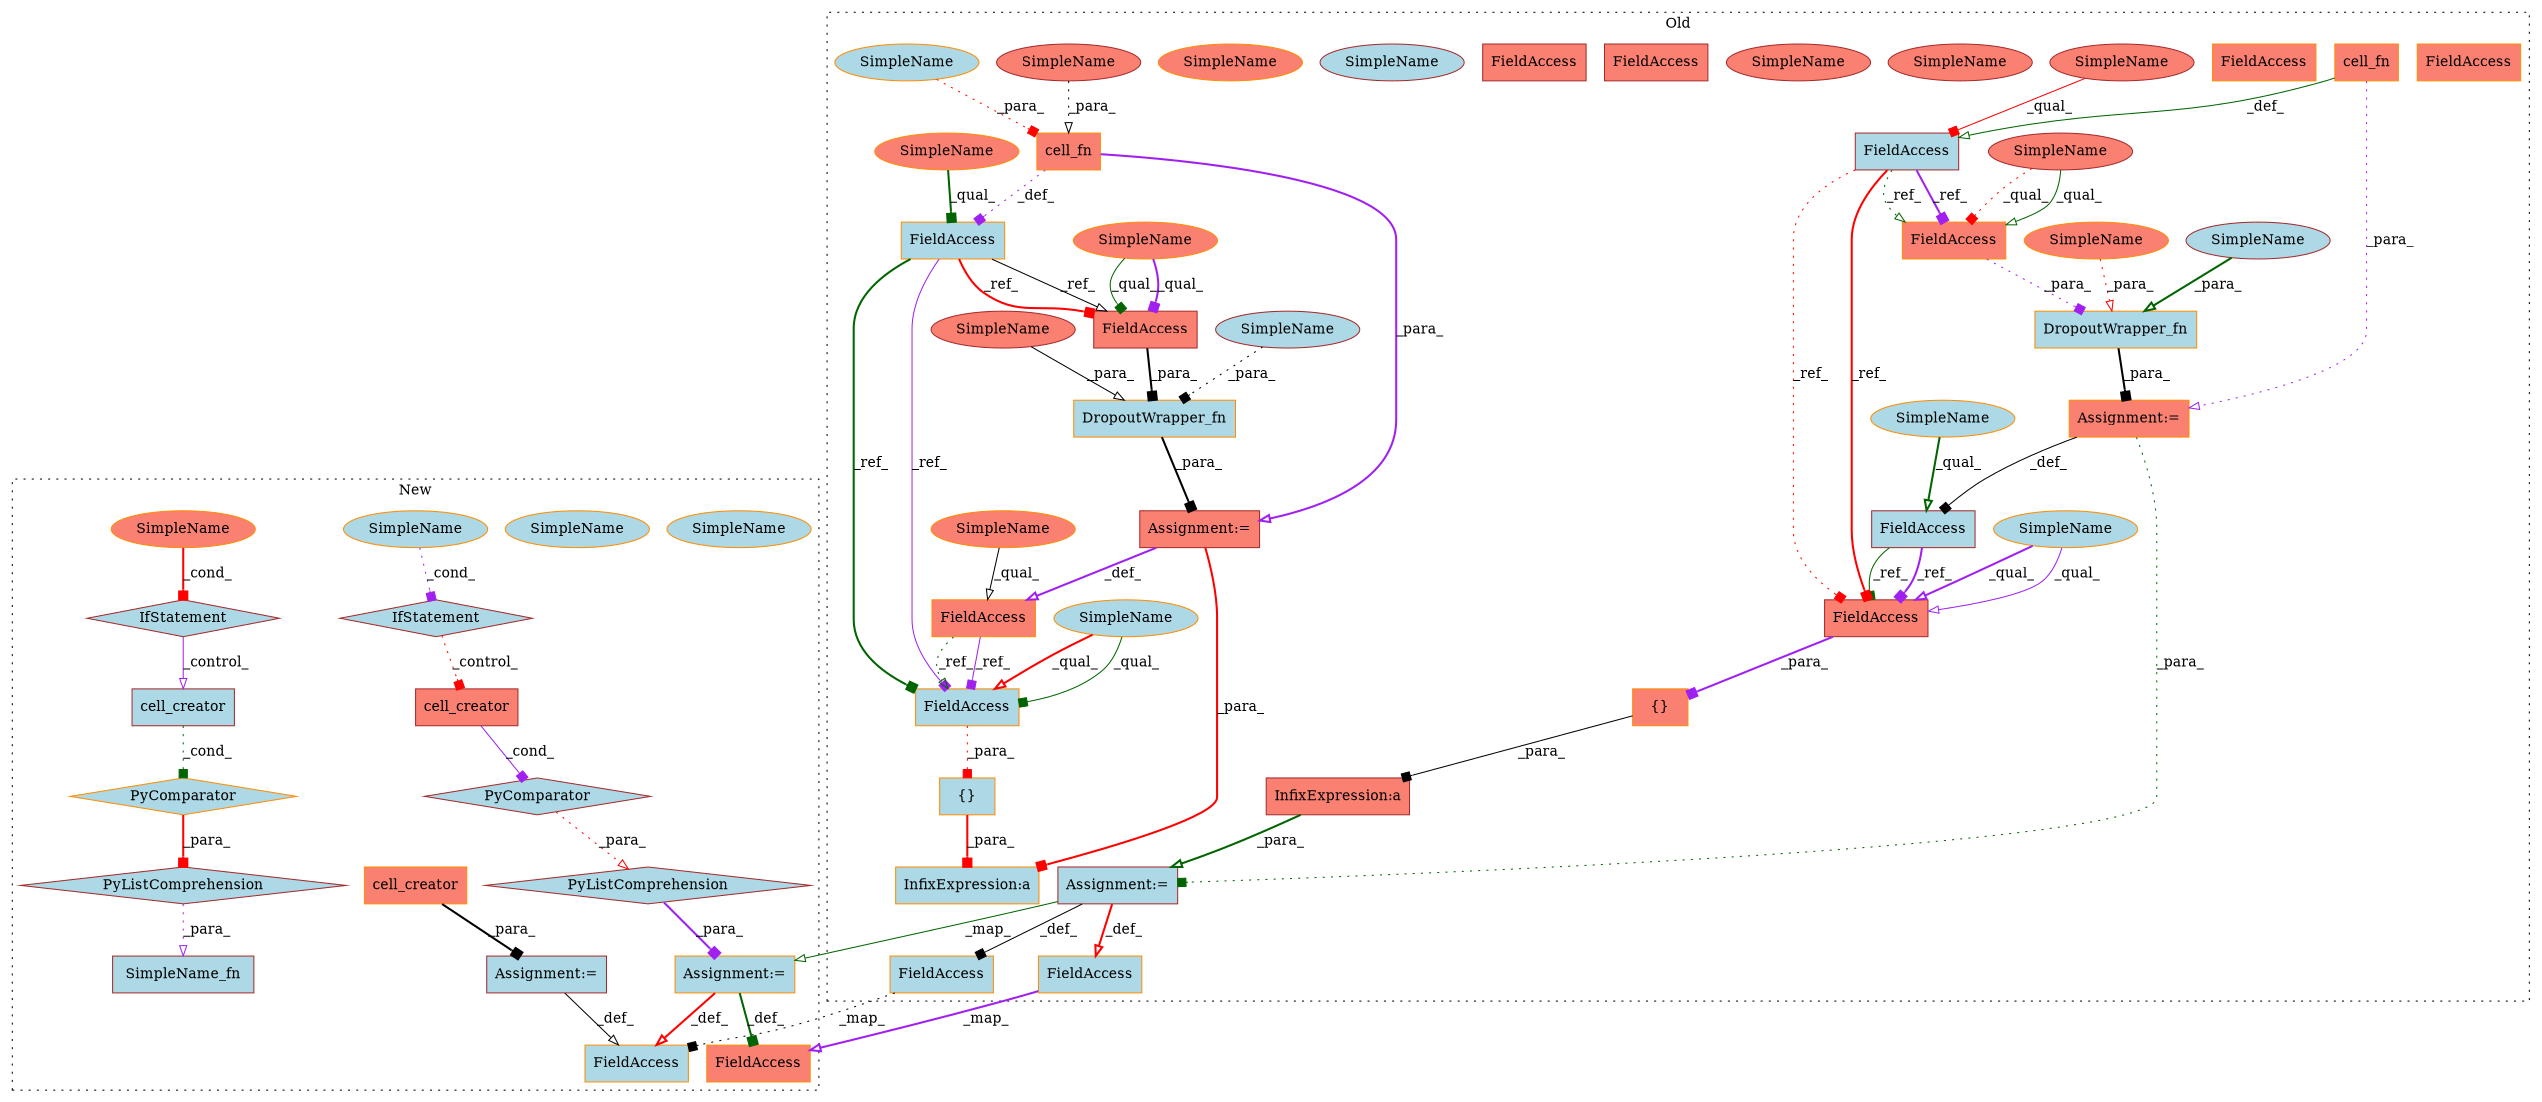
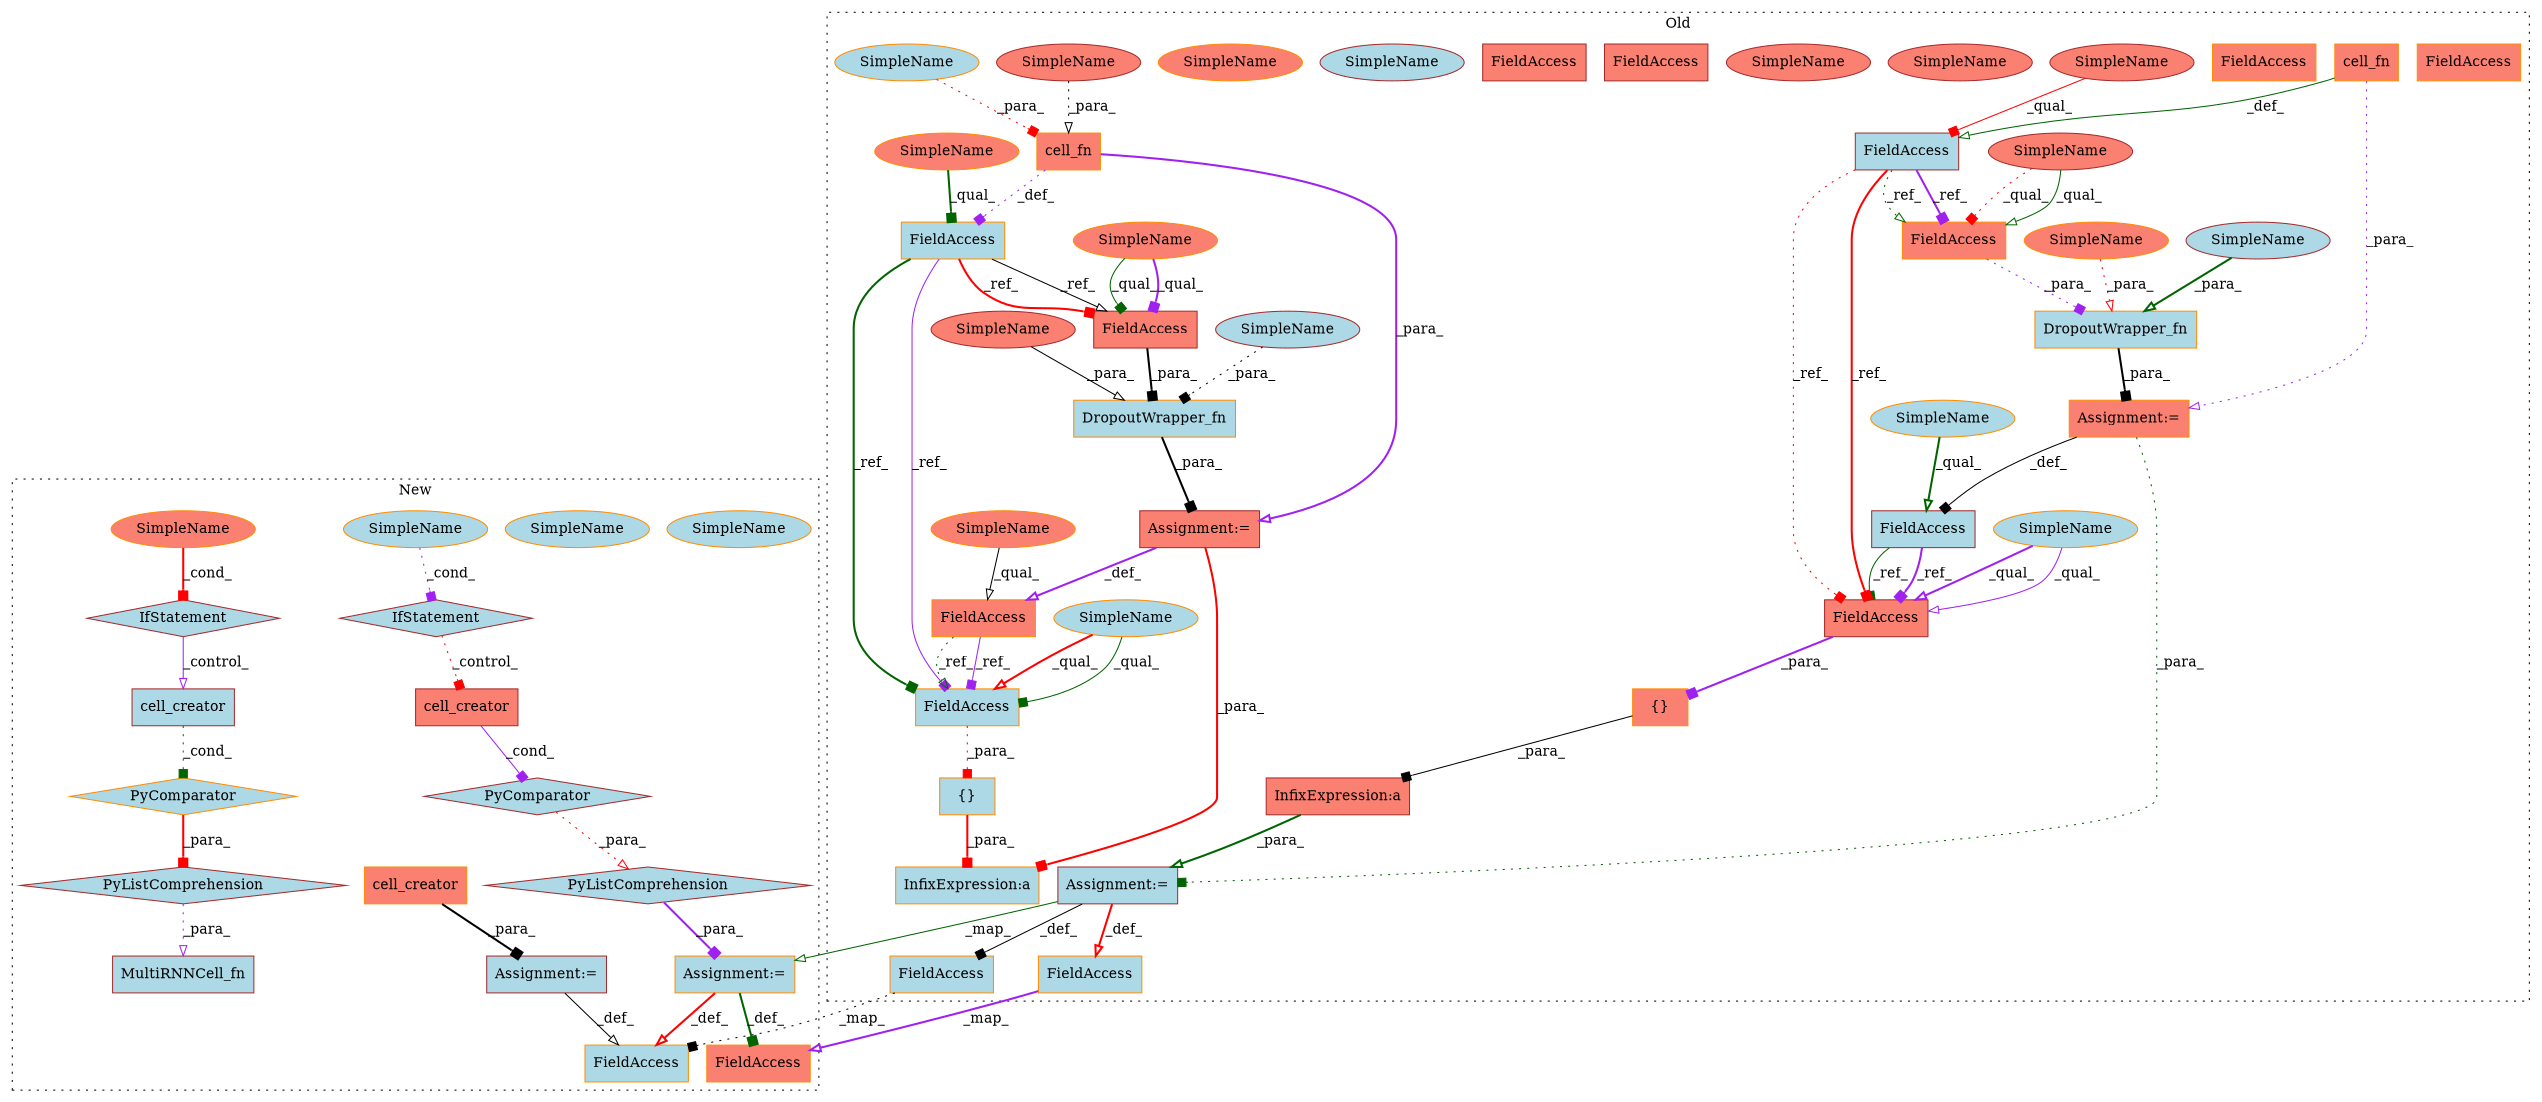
(183, 974) -> (183, 974)
